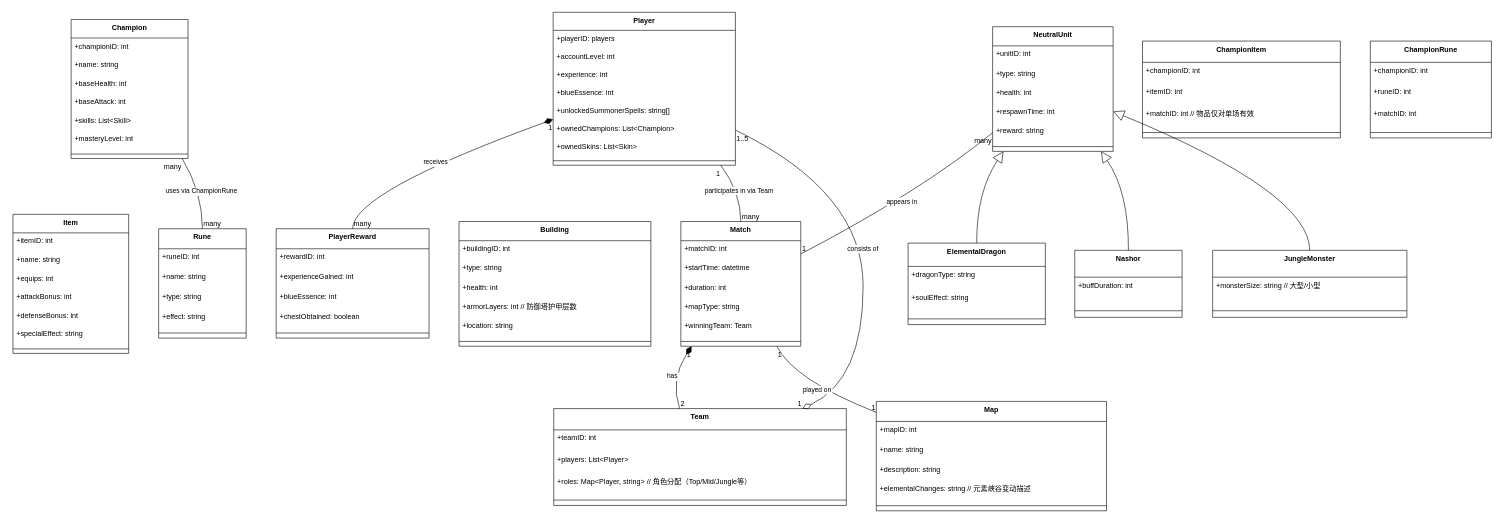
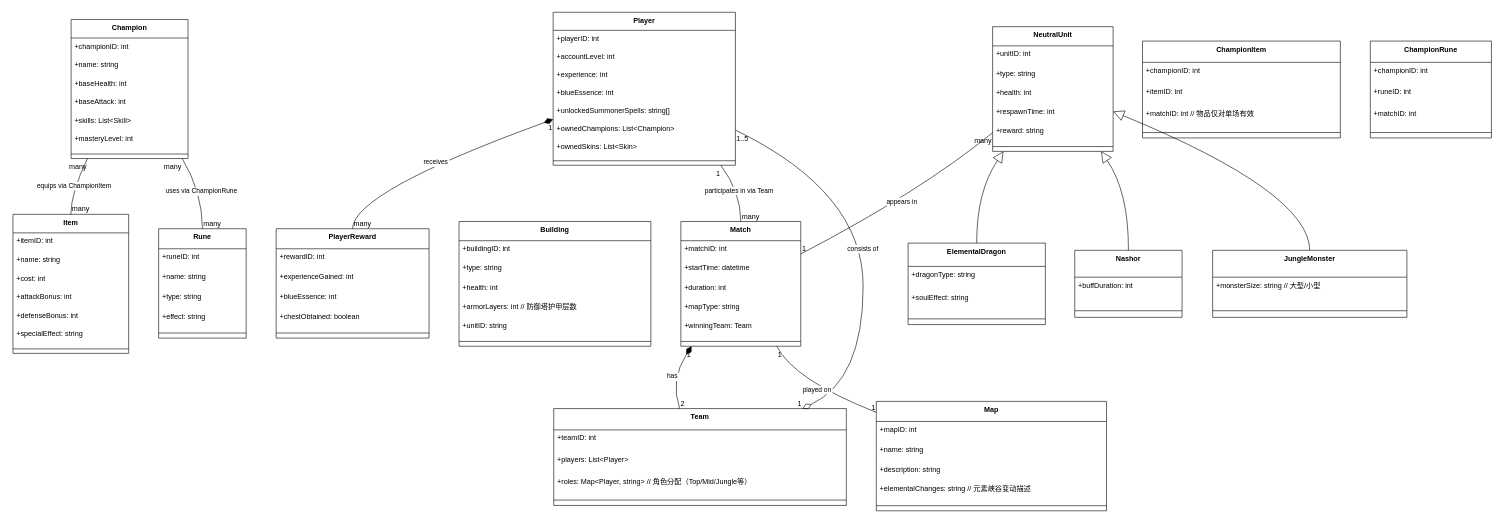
(589, 38) -> (581, 38)
none -> (76, 185)
(36, 278) -> (33, 278)
(492, 326) -> (488, 326)
